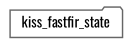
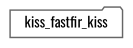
(66, 24) -> (66, 24)
